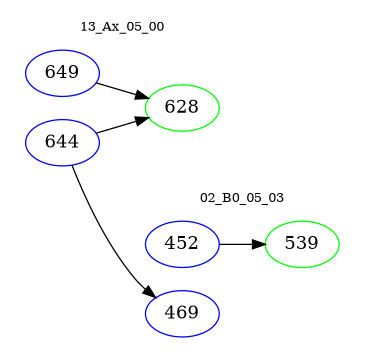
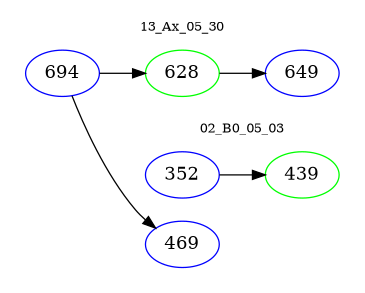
(122, 28) -> (182, 28)
(116, 89) -> (236, 73)
(63, 143) -> (63, 73)
(182, 244) -> (182, 175)
(302, 244) -> (302, 175)
